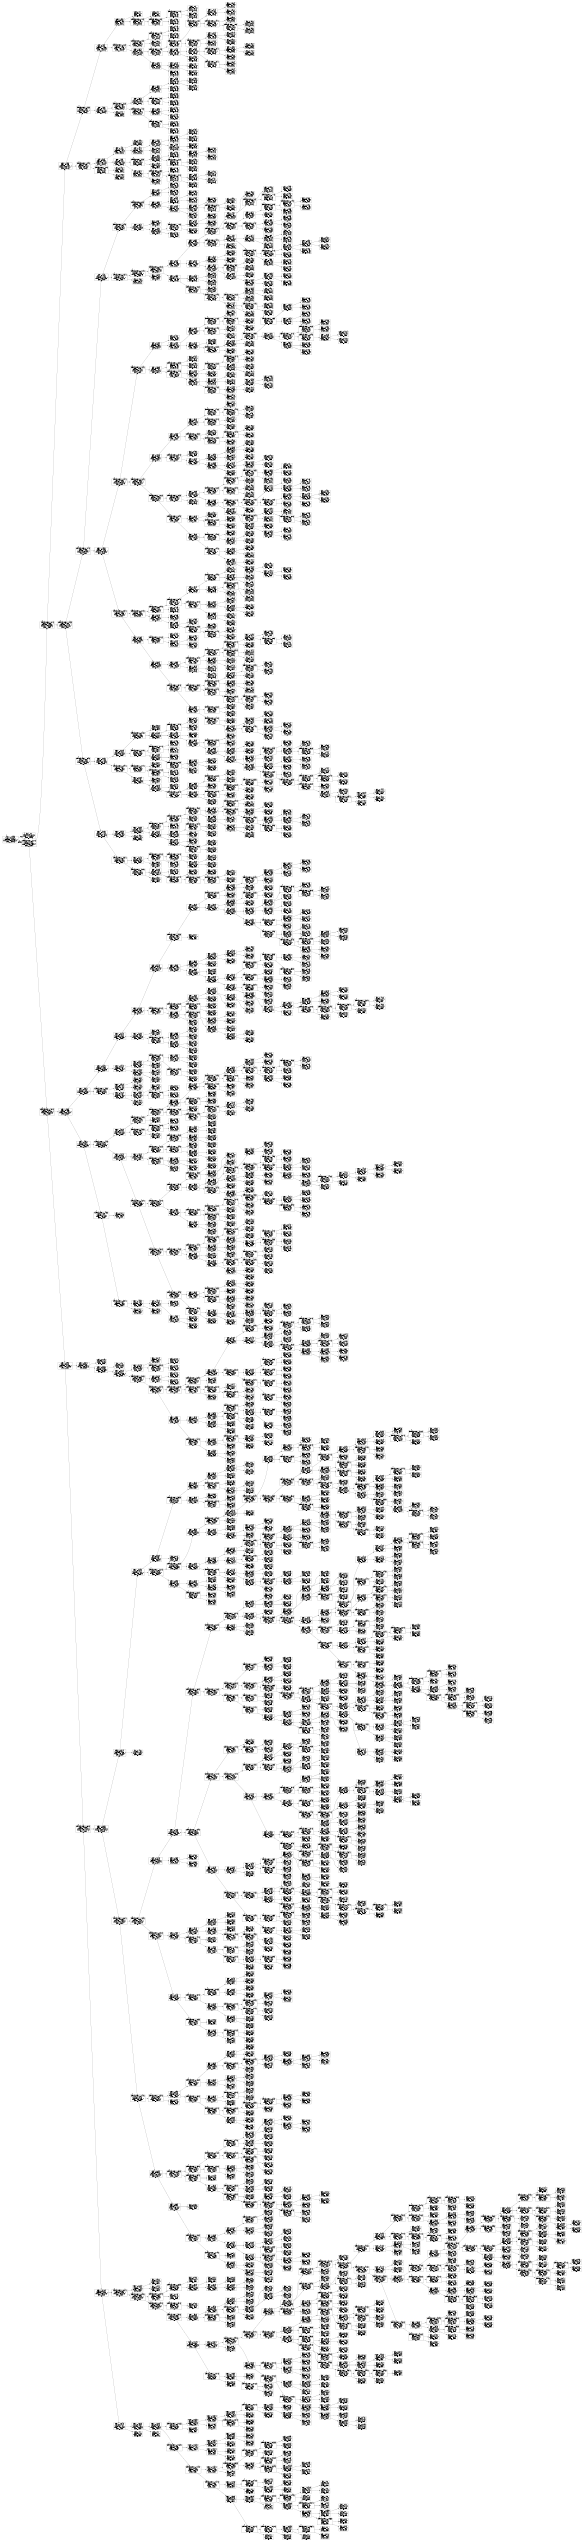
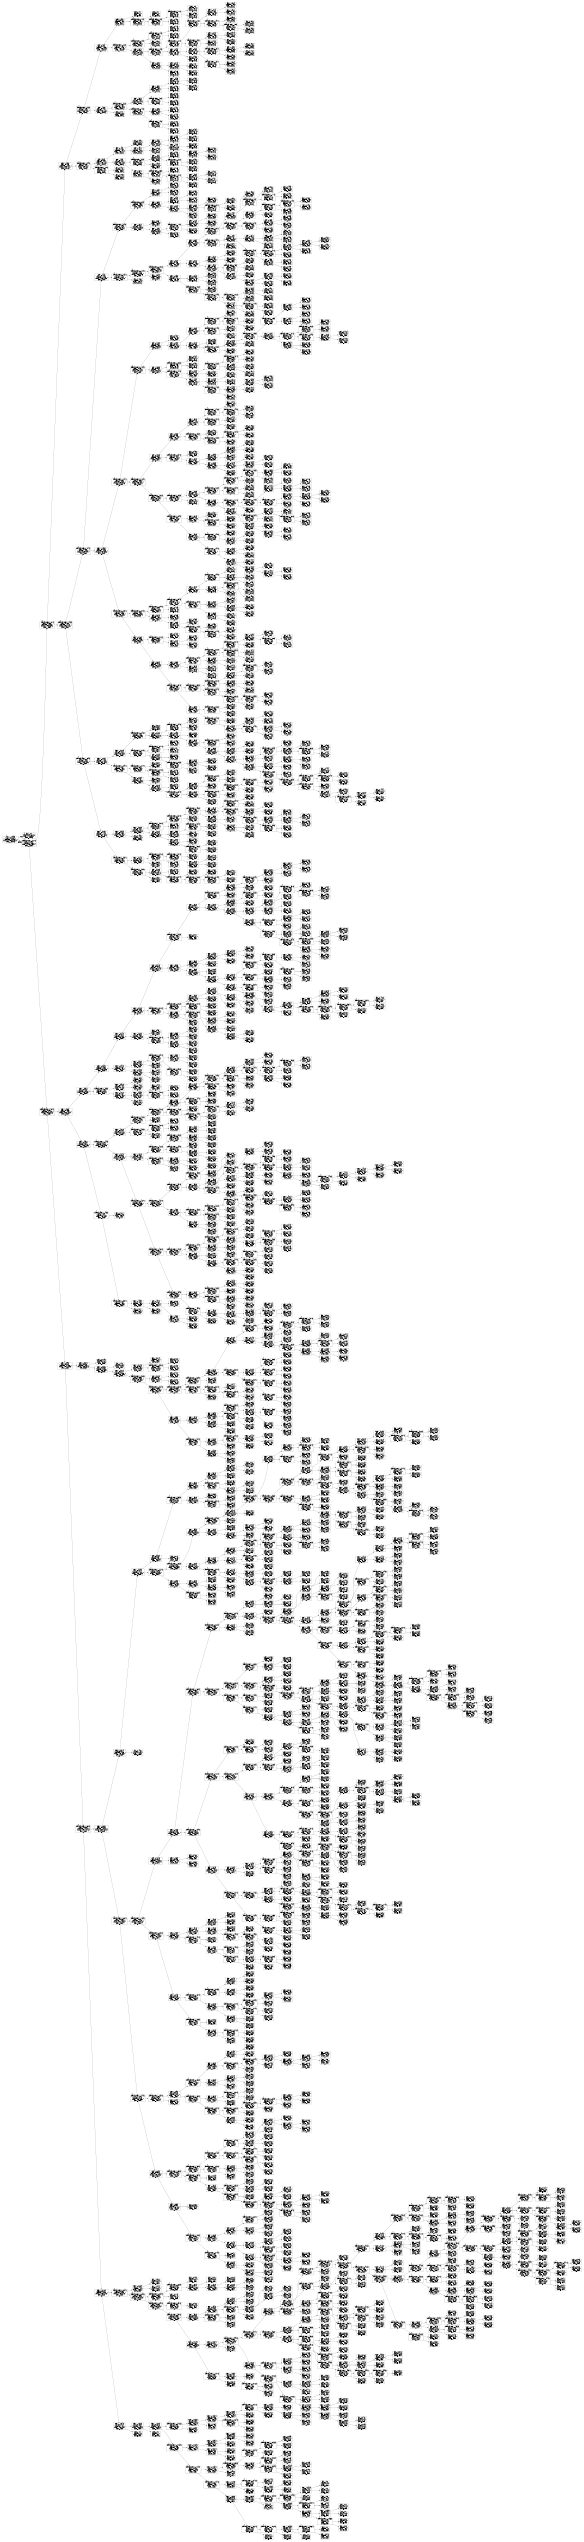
(287, 1227) -> (287, 1227)
(398, 1563) -> (398, 1563)
(325, 1744) -> none
